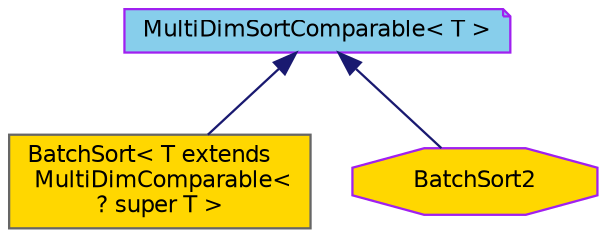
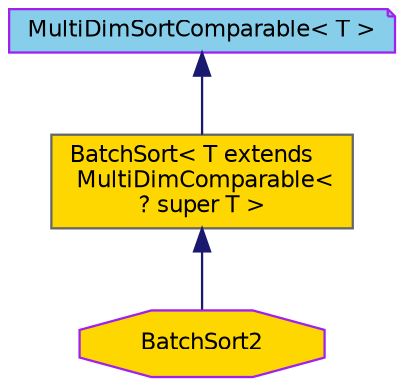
(399, 109) -> (202, 281)
